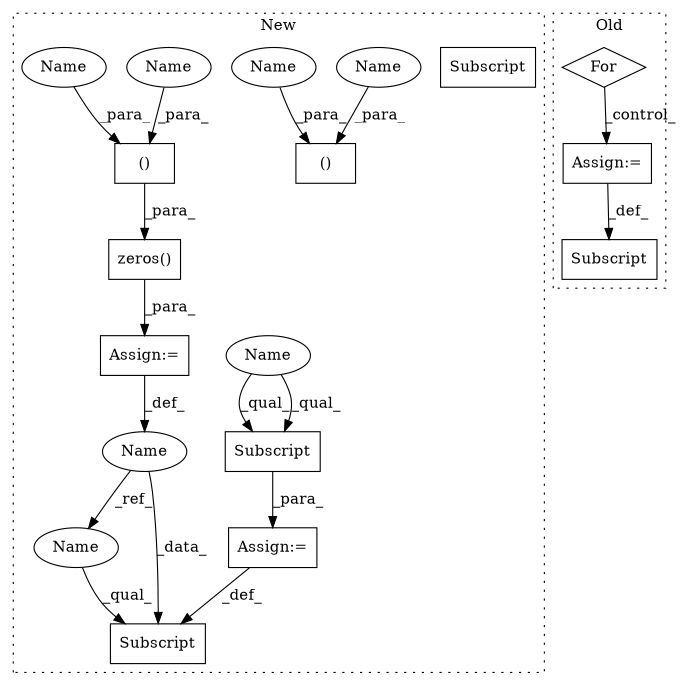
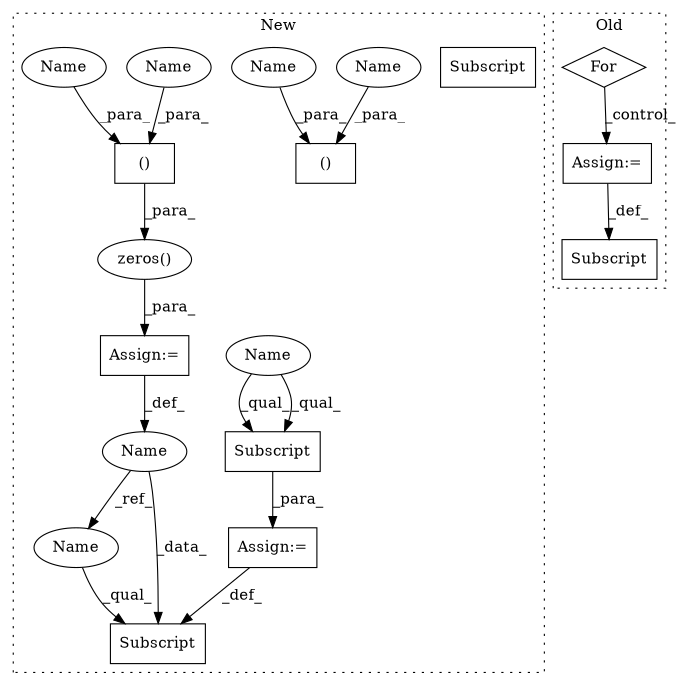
(145, 259) -> (145, 259)
